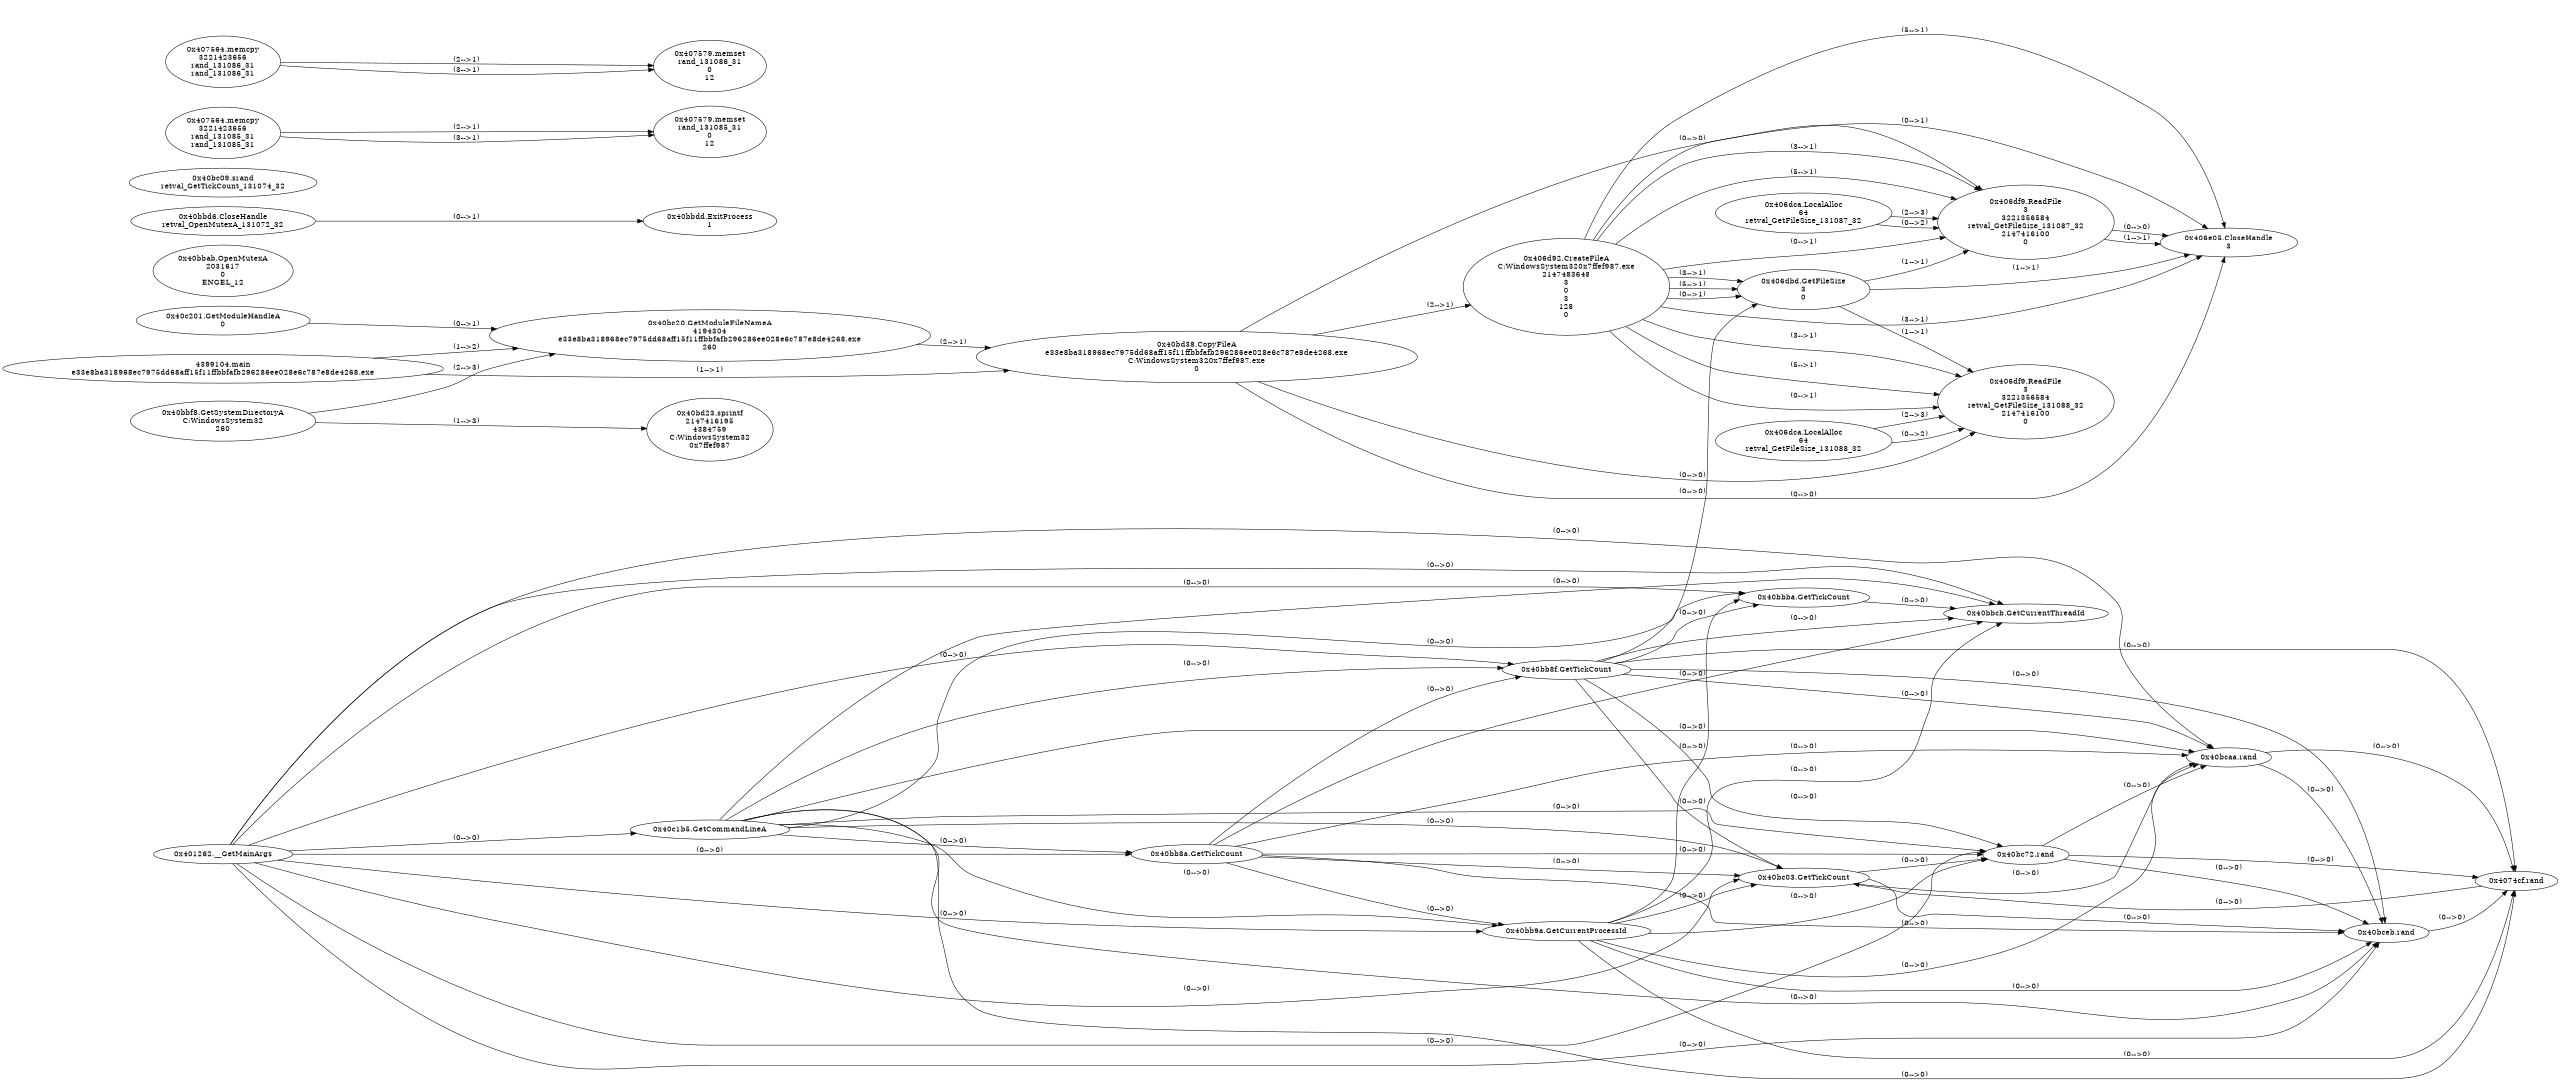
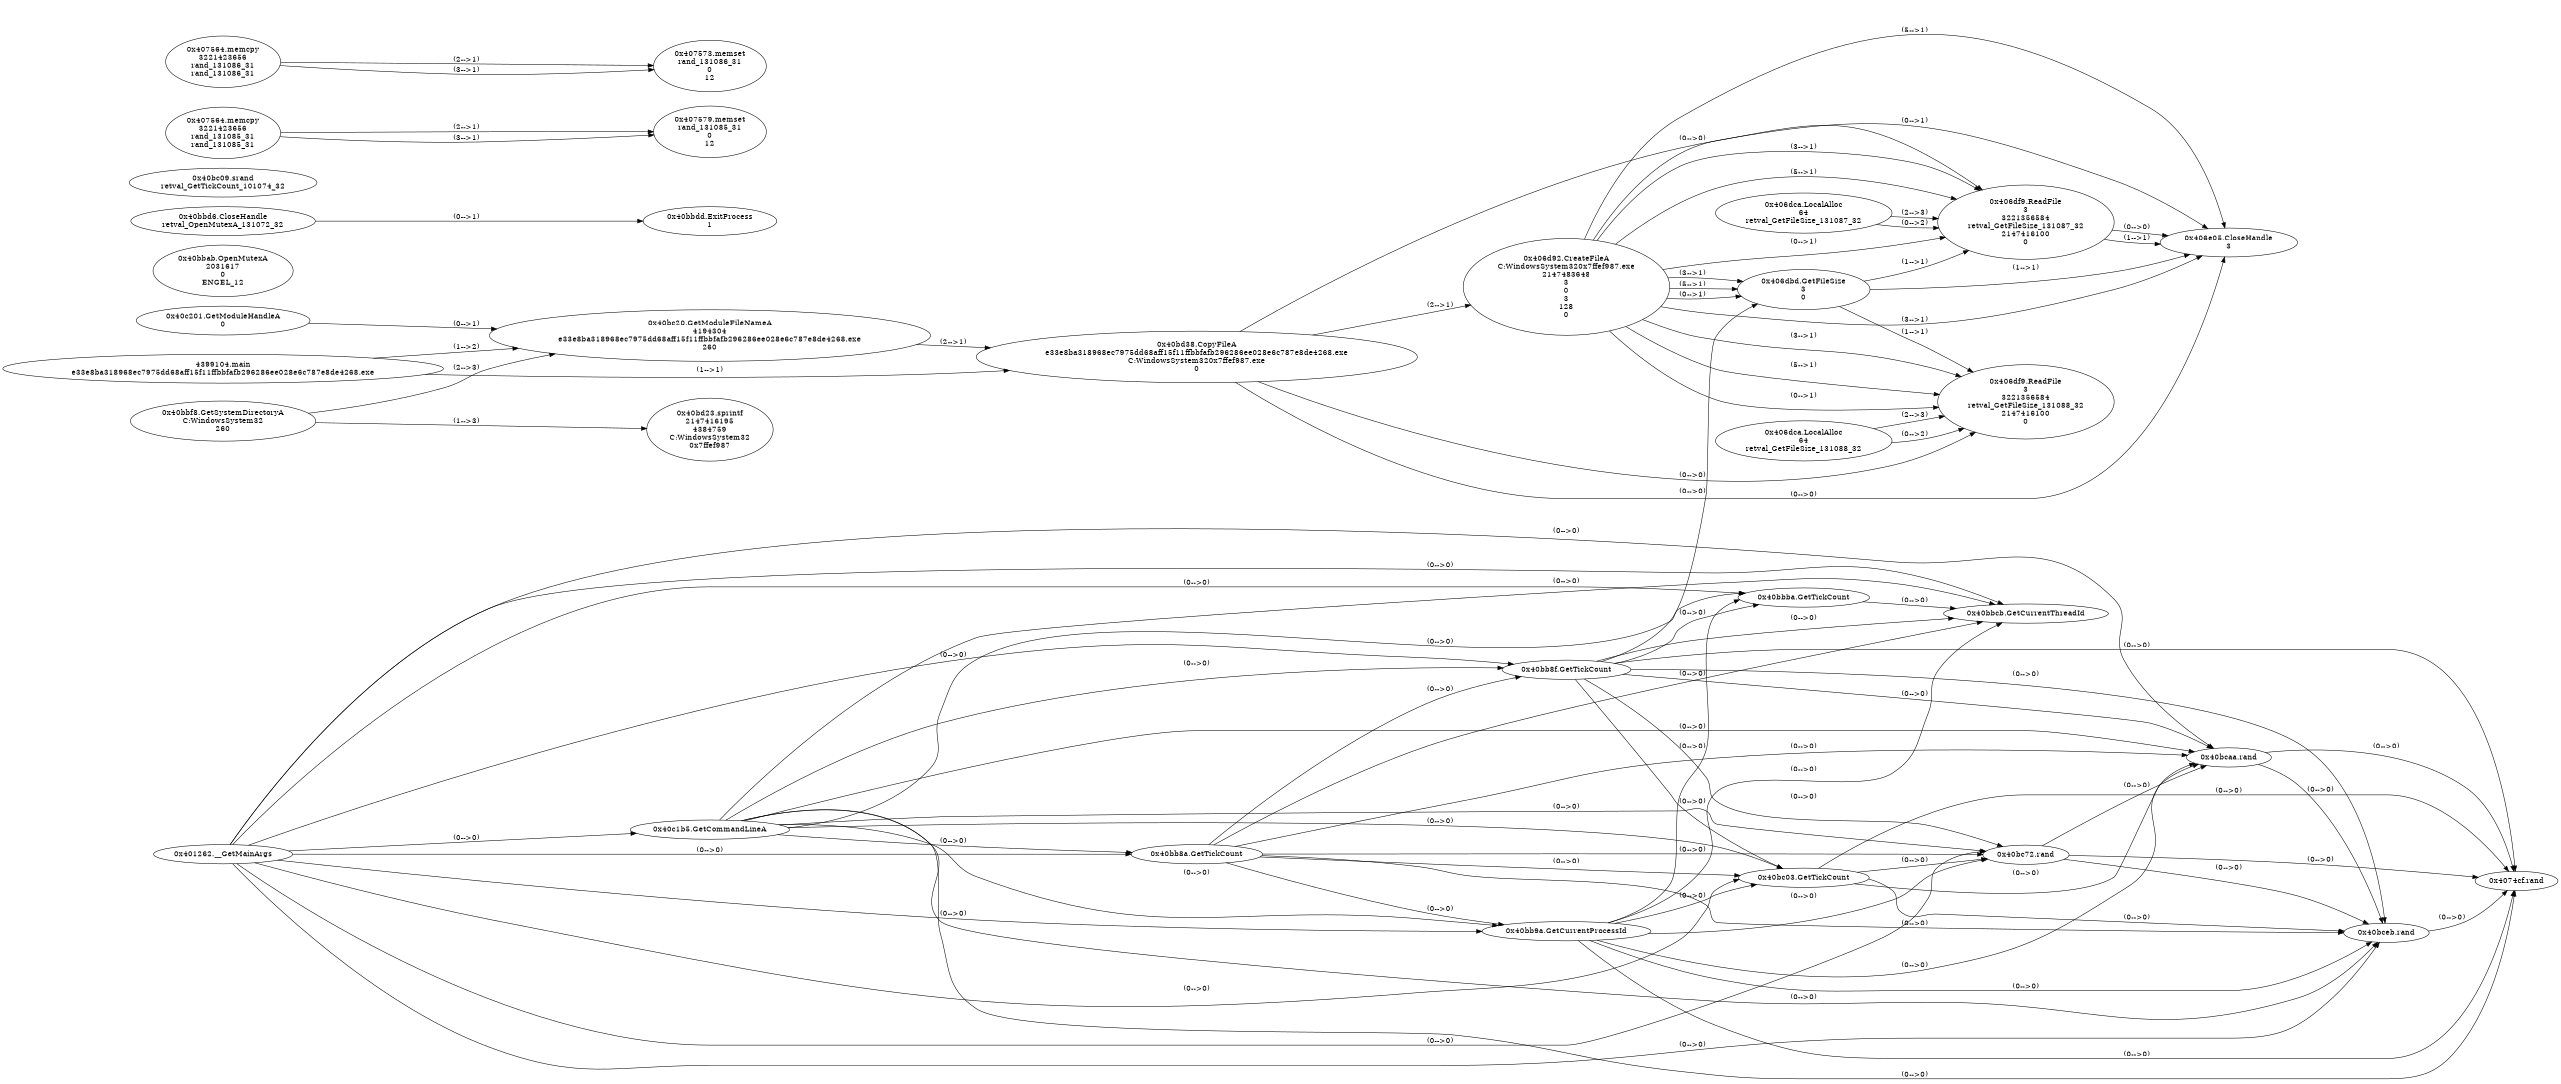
(710, 66) -> (710, 66)
(223, 183) -> (223, 183)
(2170, 910) -> (2167, 795)
